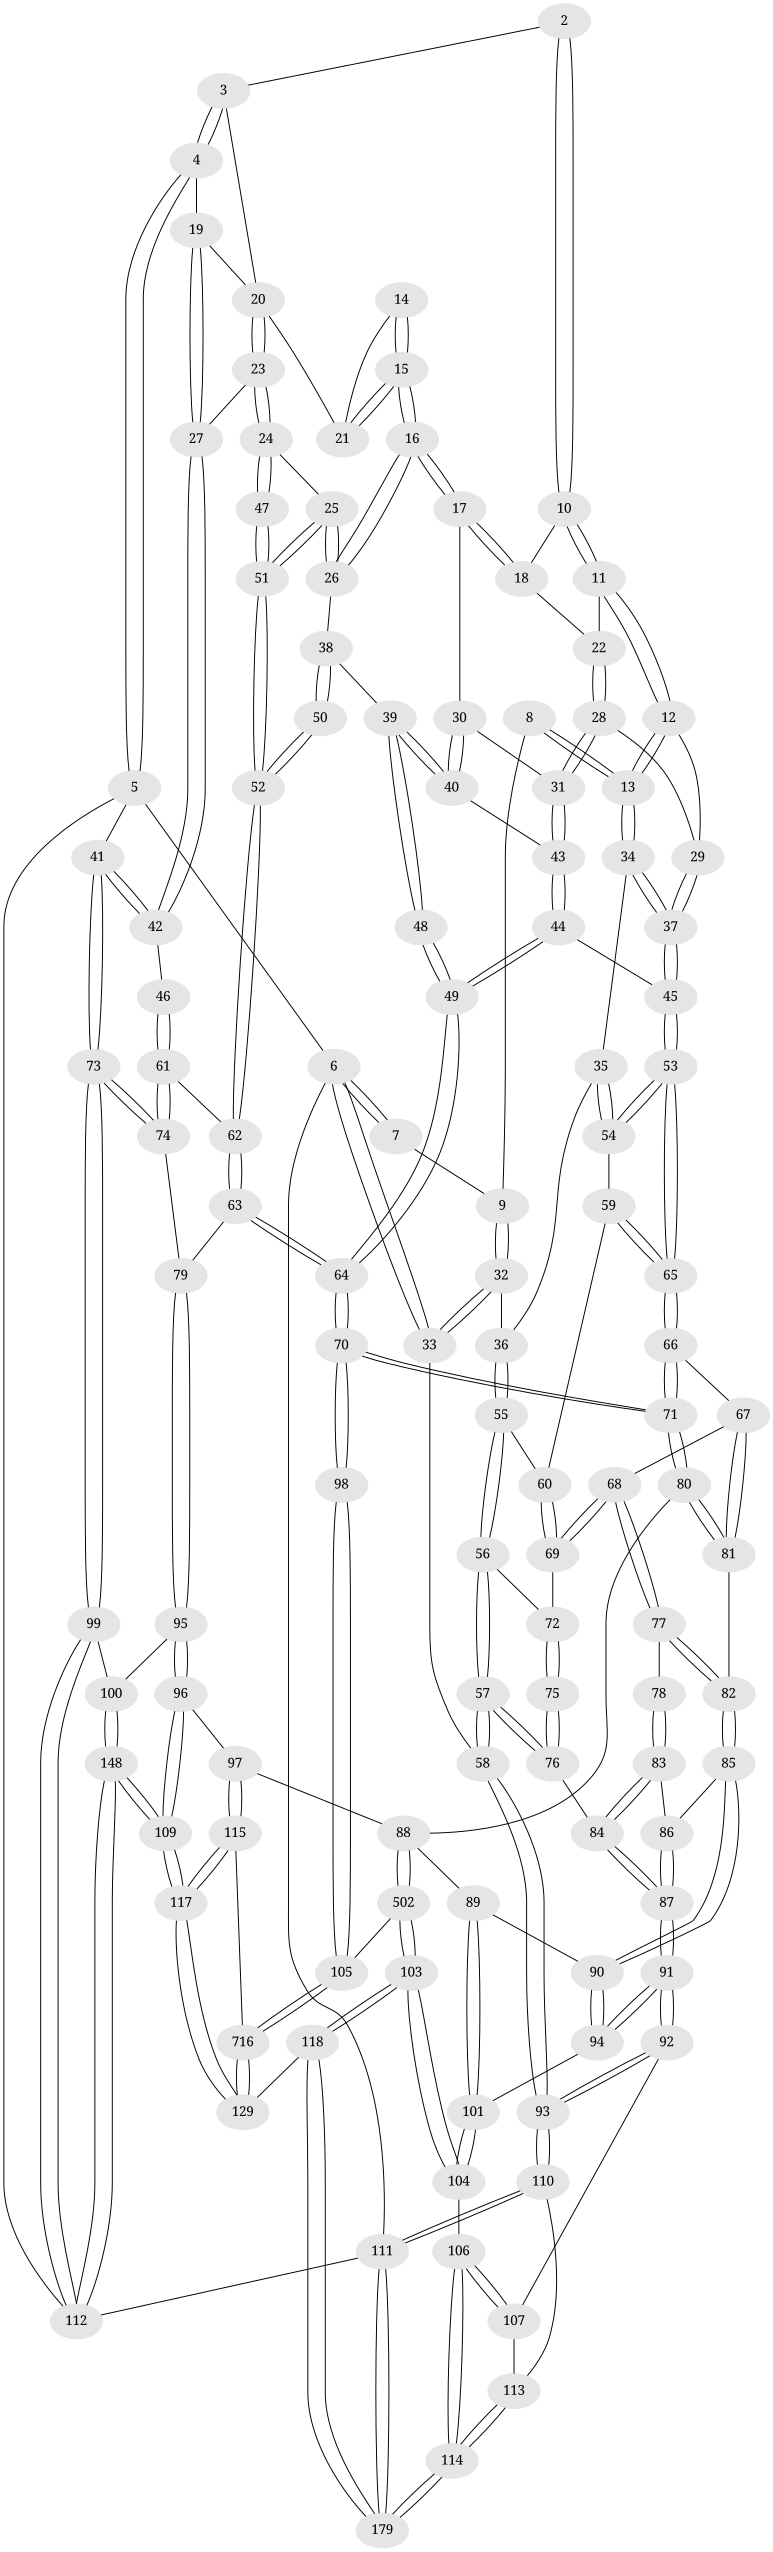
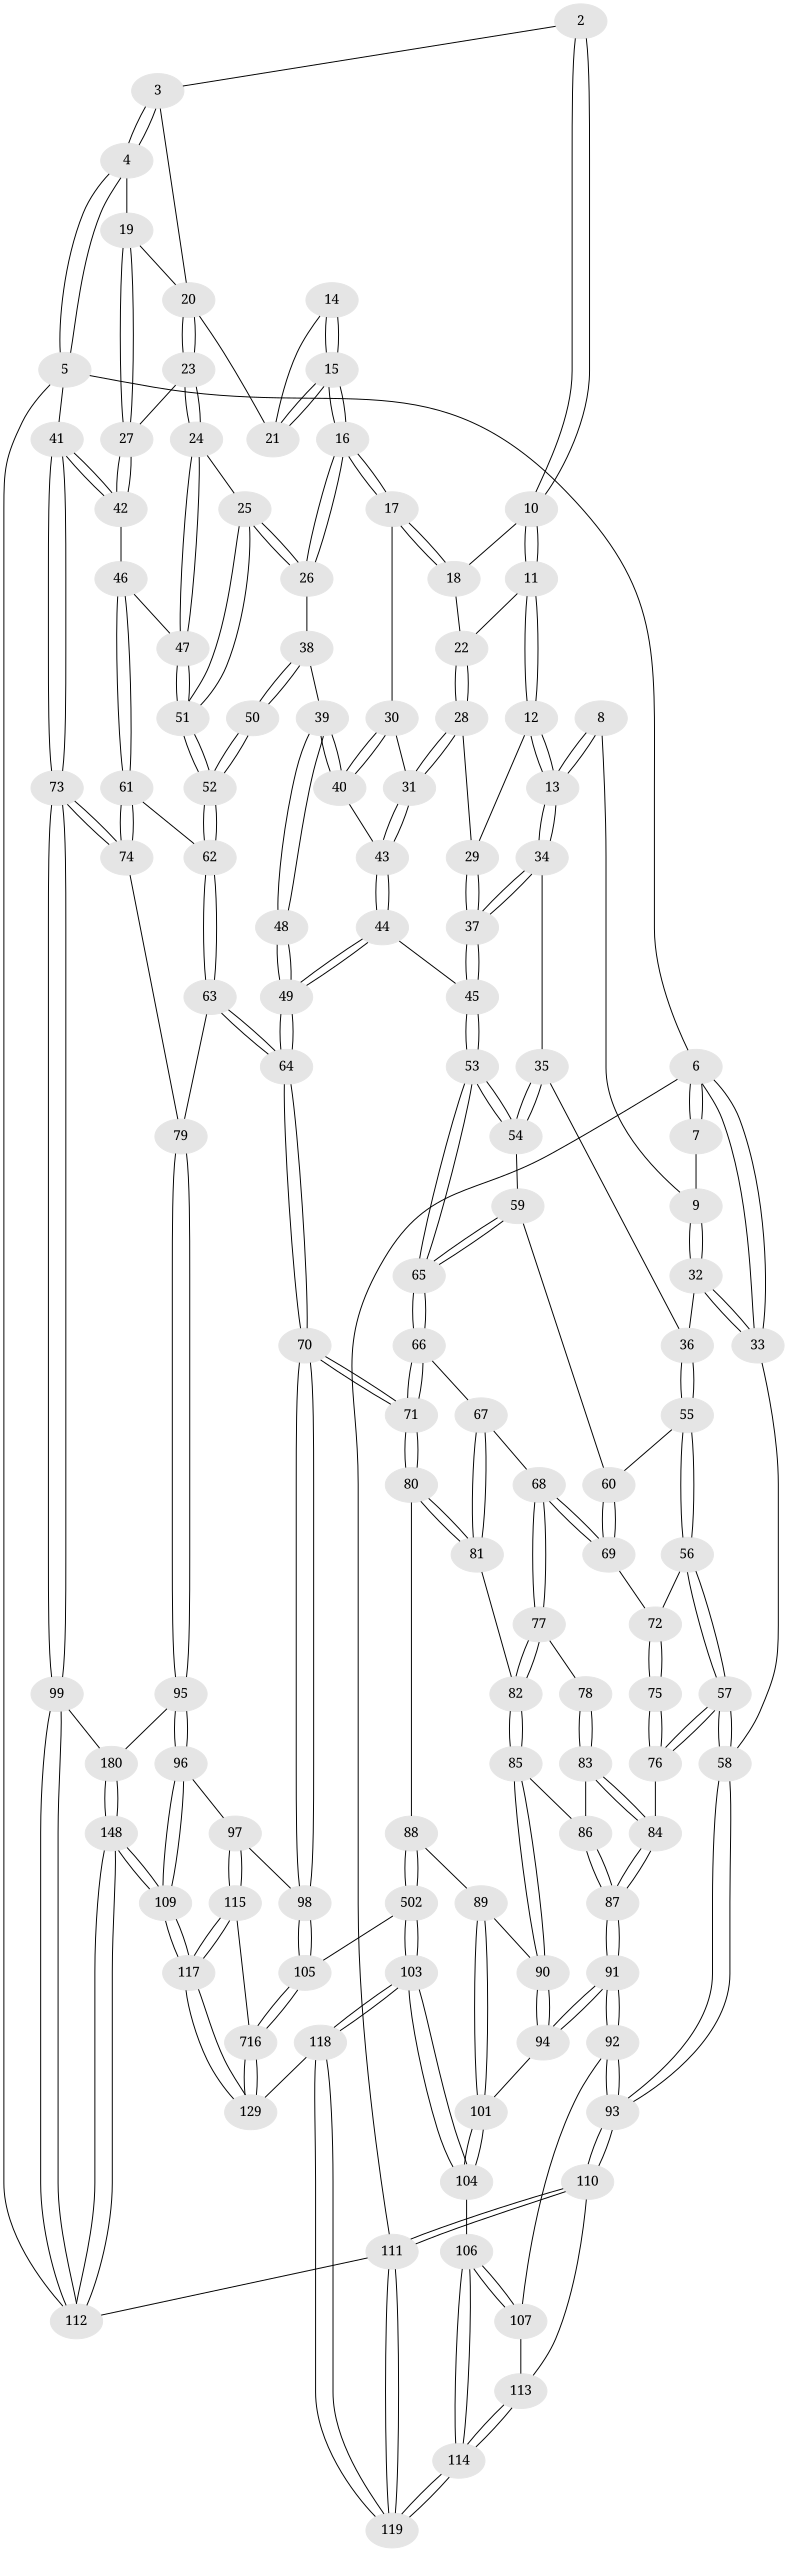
none -> (152, 614)
(111, 1694) -> (111, 1764)
(320, 1799) -> (270, 1868)
(382, 2530) -> (392, 2530)
